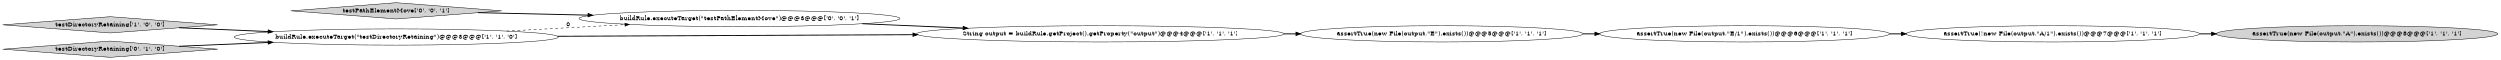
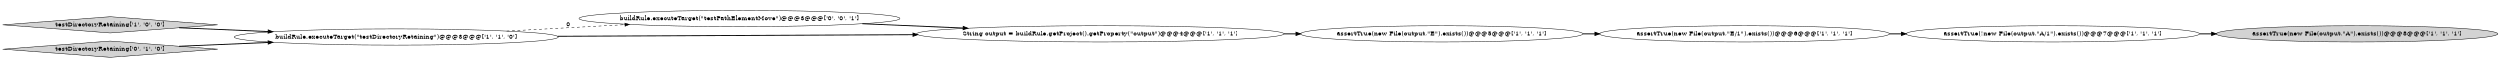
(396, 11) -> none
